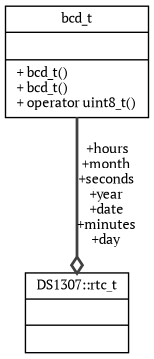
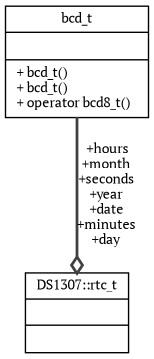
(77, 103) -> (74, 103)
